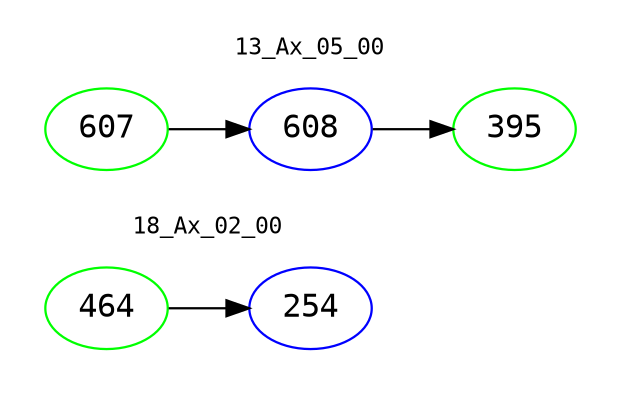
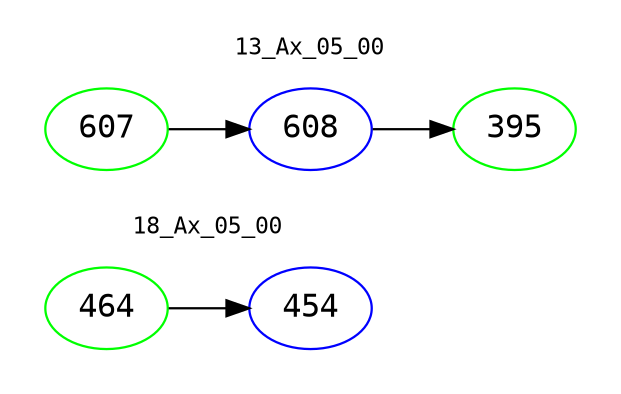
(209, 228) -> (209, 228)
(311, 308) -> (311, 308)
